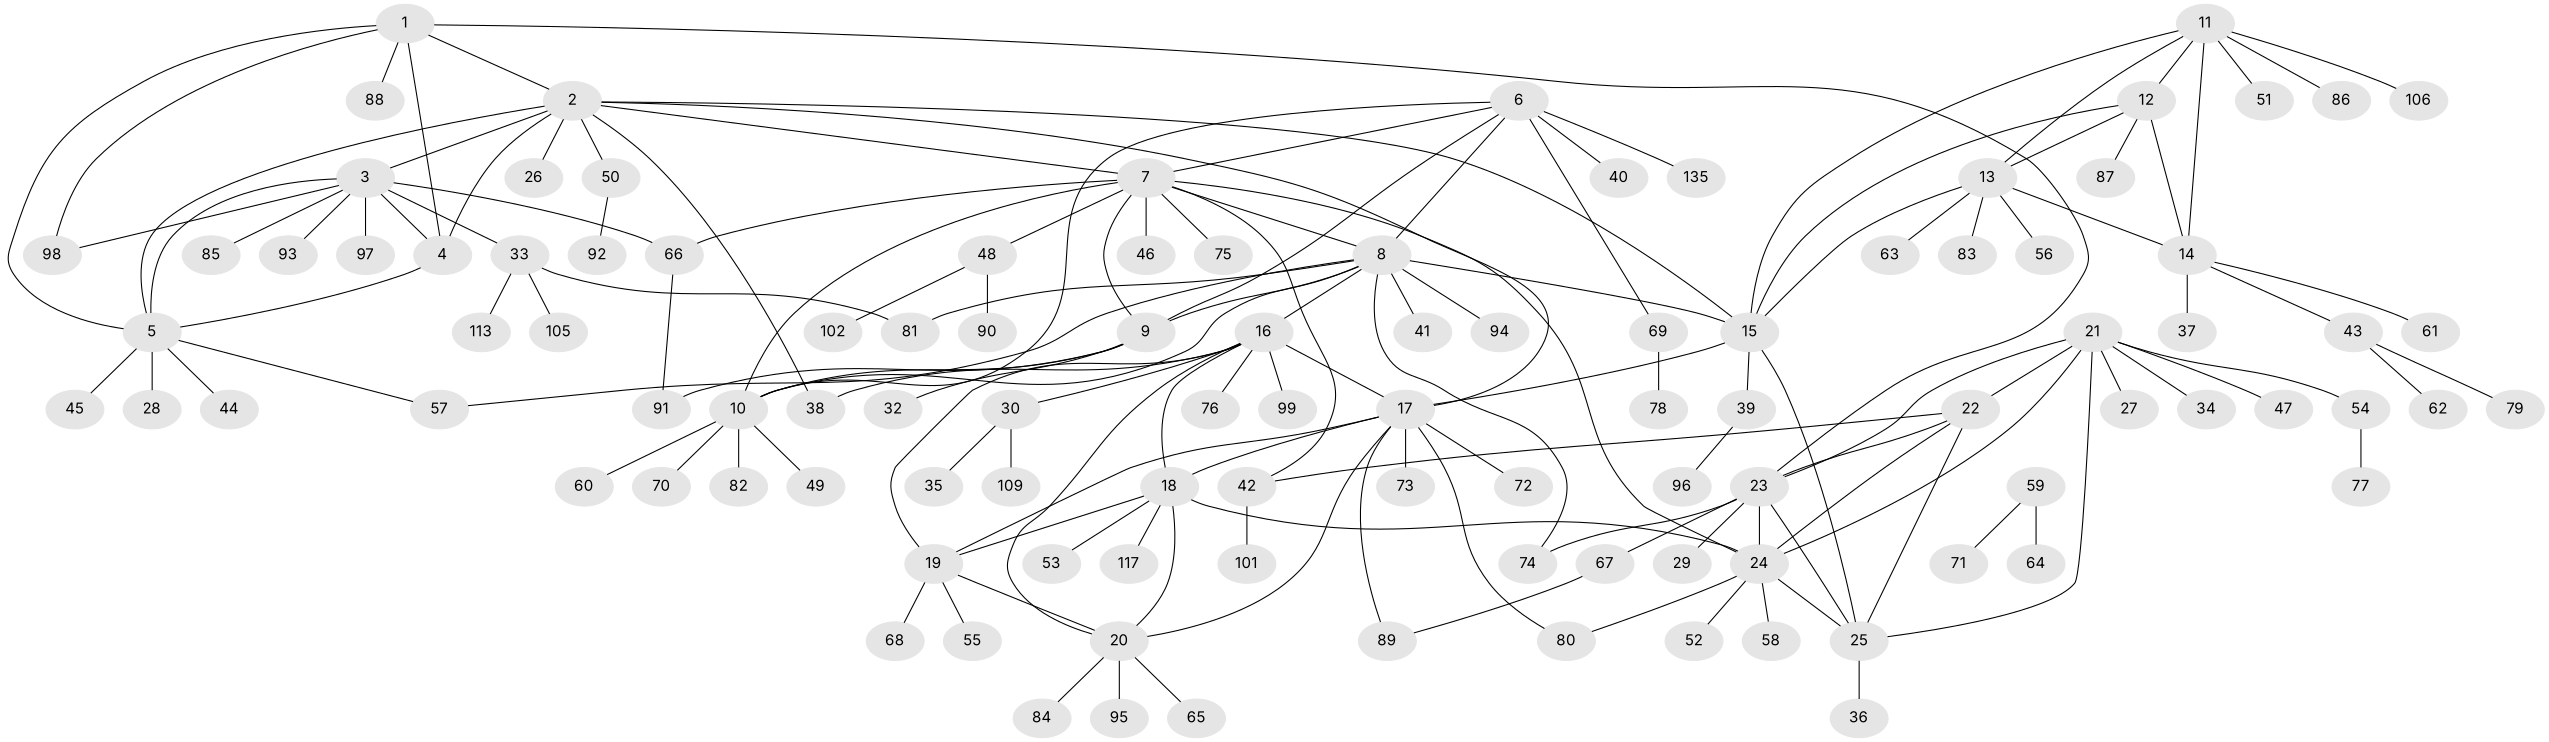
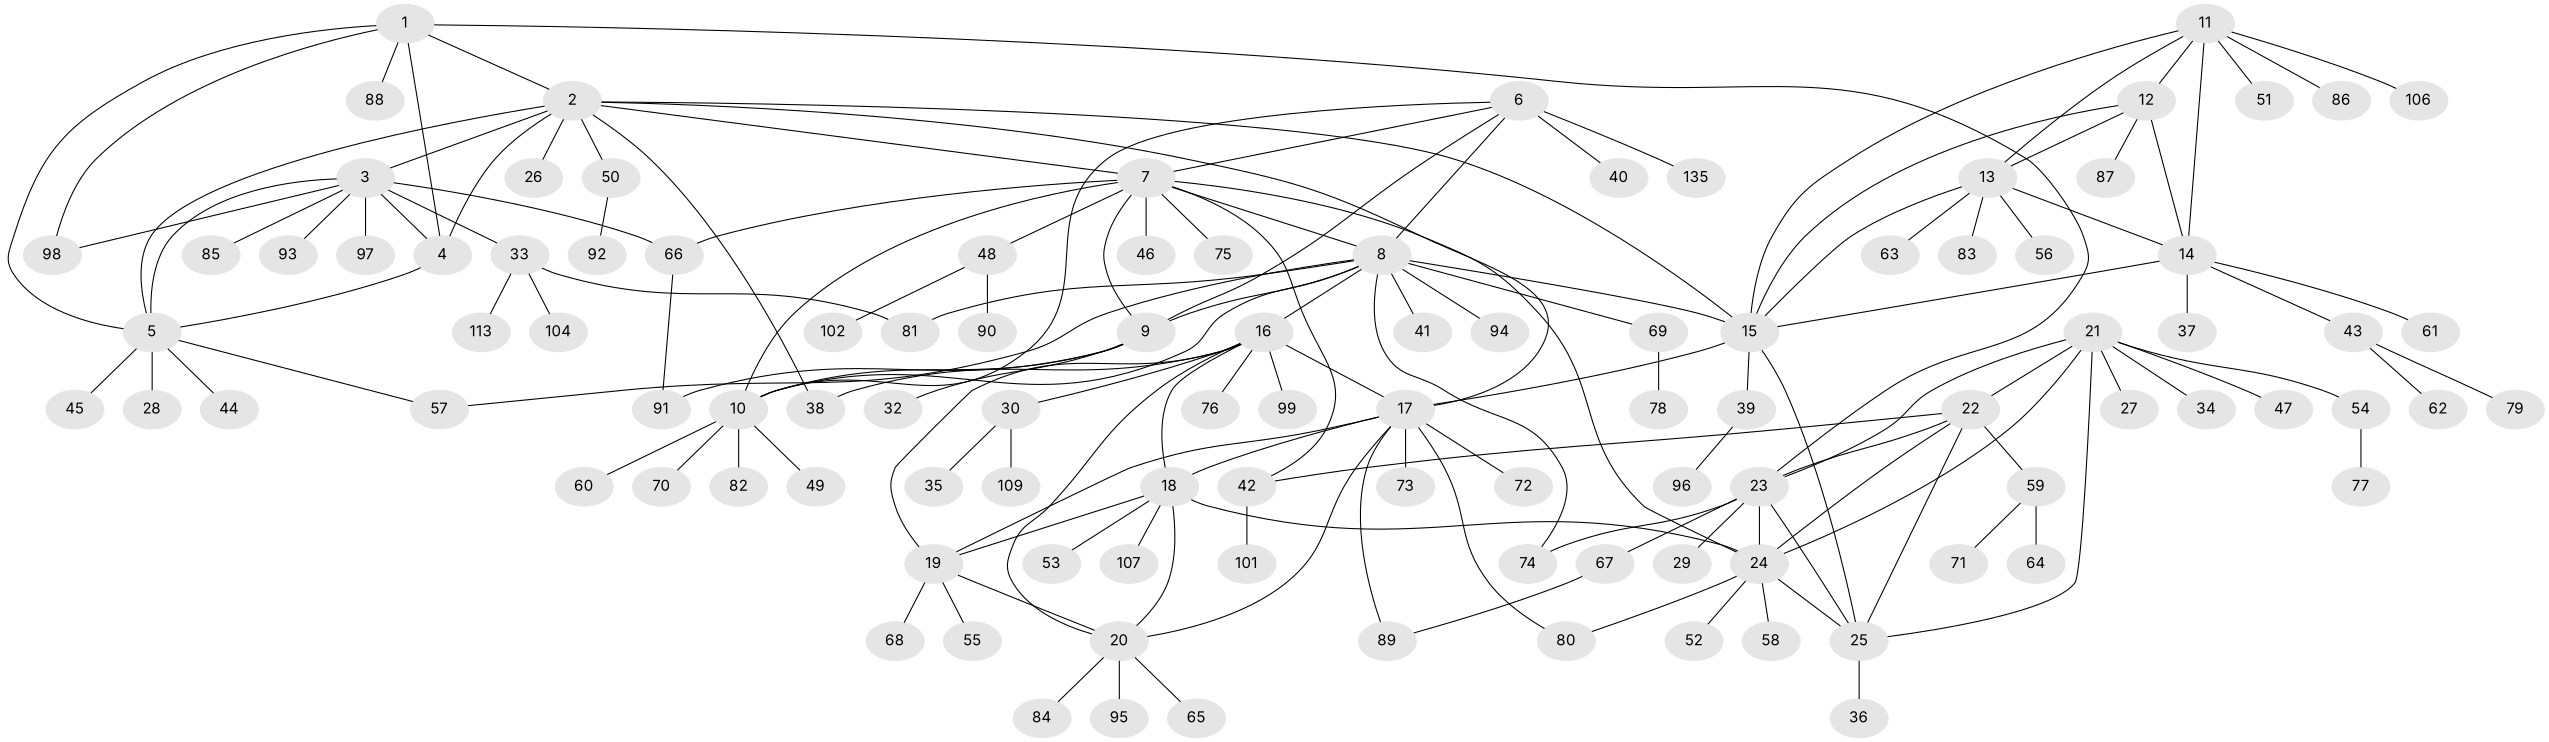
(1583, 207) -> (1504, 289)
none -> (1968, 294)
(559, 332) -> (559, 332)
none -> (2003, 448)
(1129, 564) -> (1129, 564)
